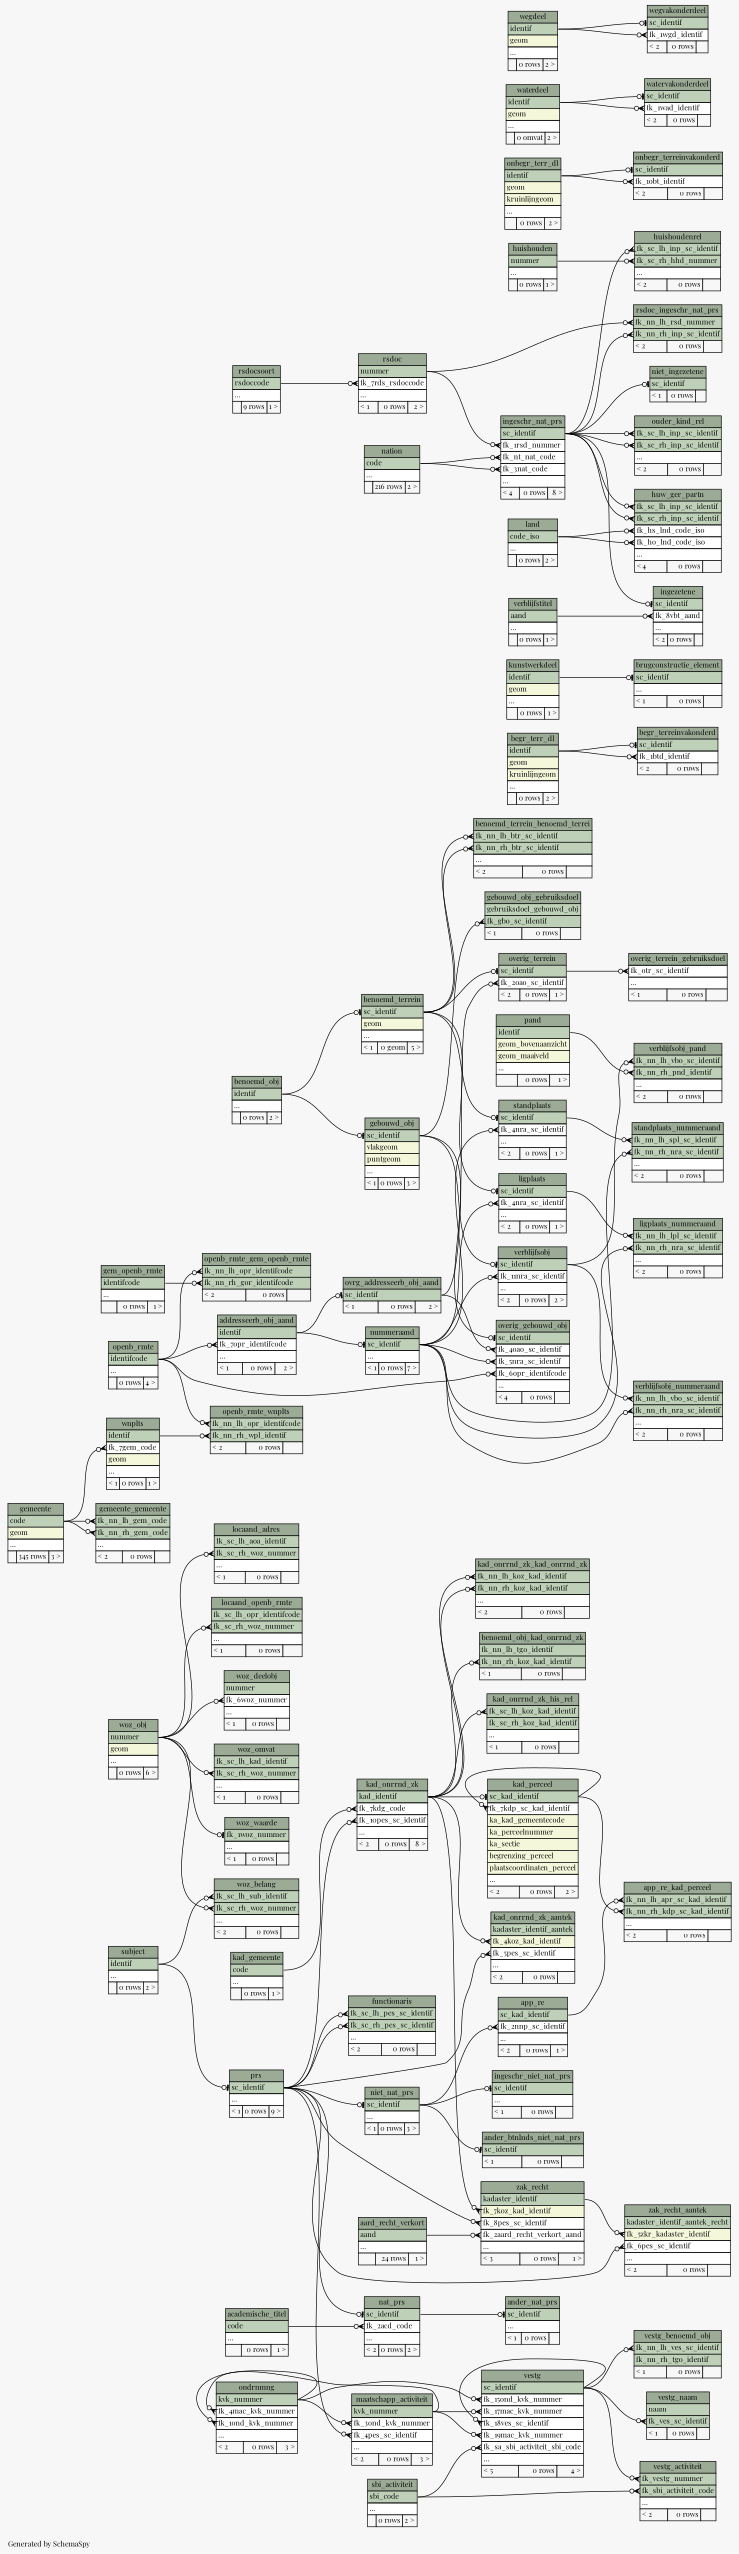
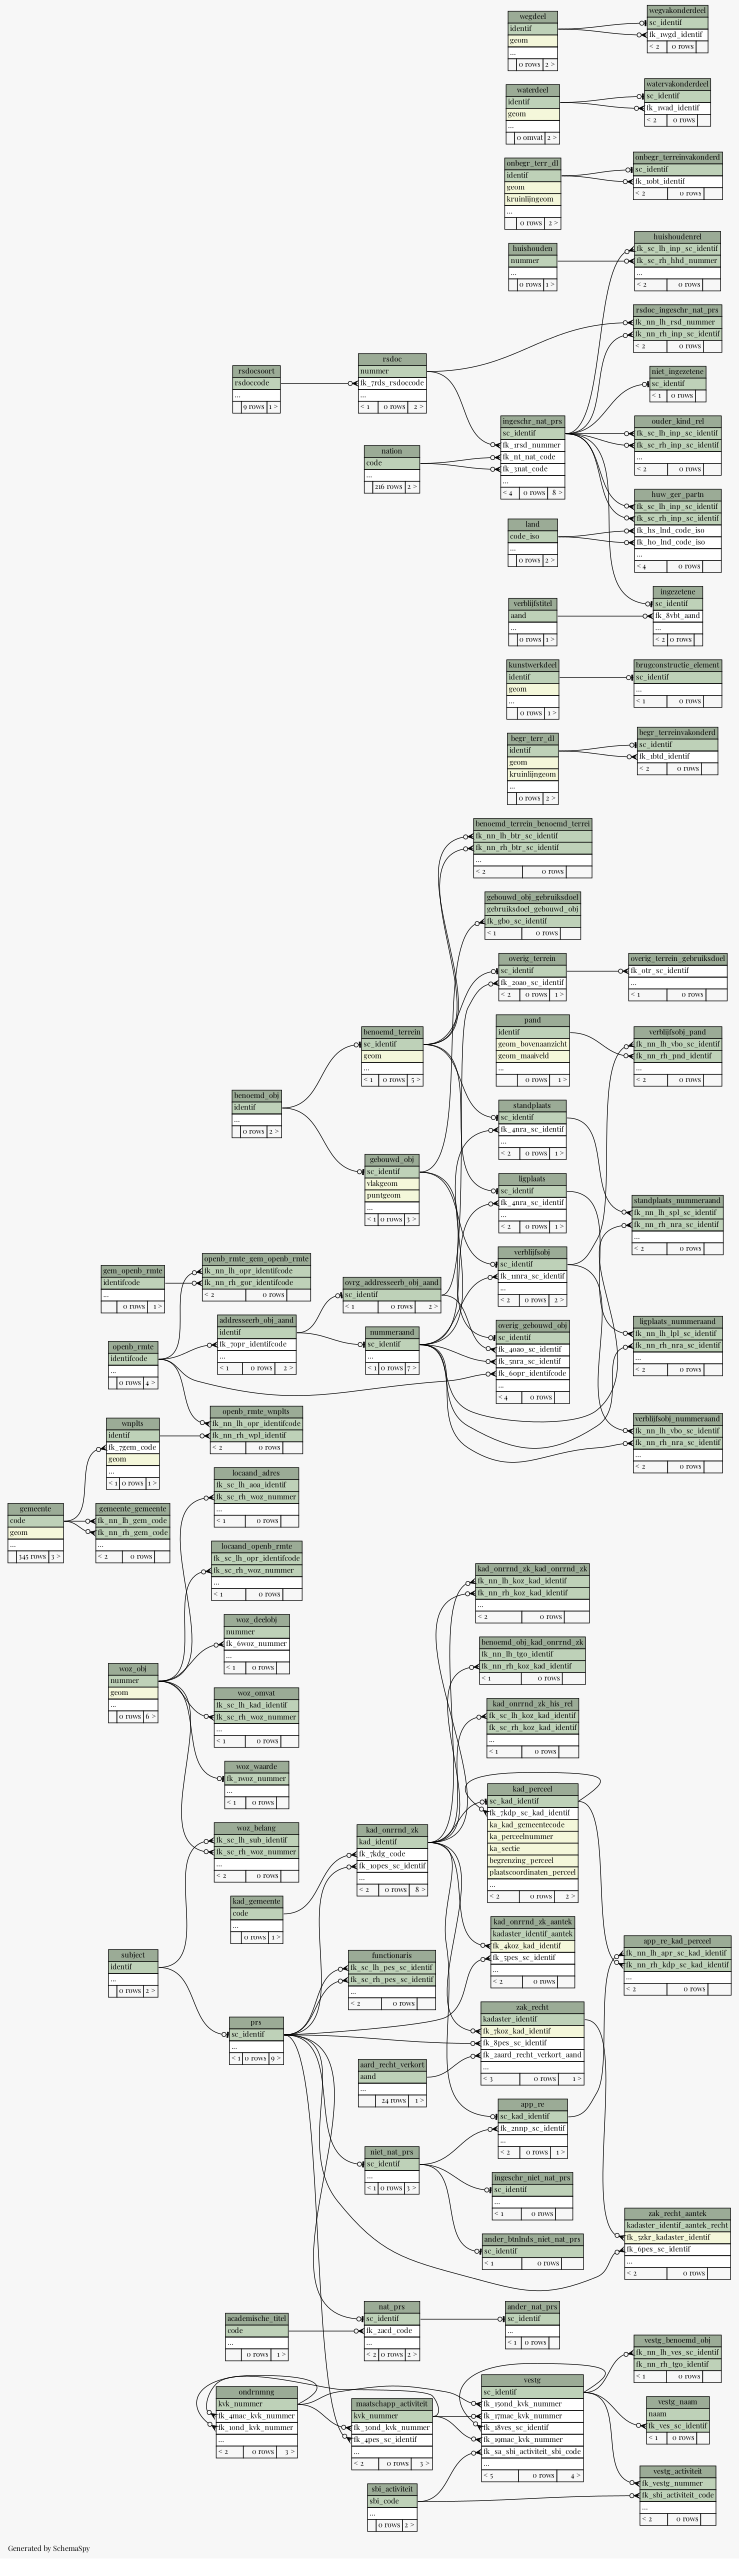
(393, 1048) -> (394, 1080)
none -> (447, 1952)
